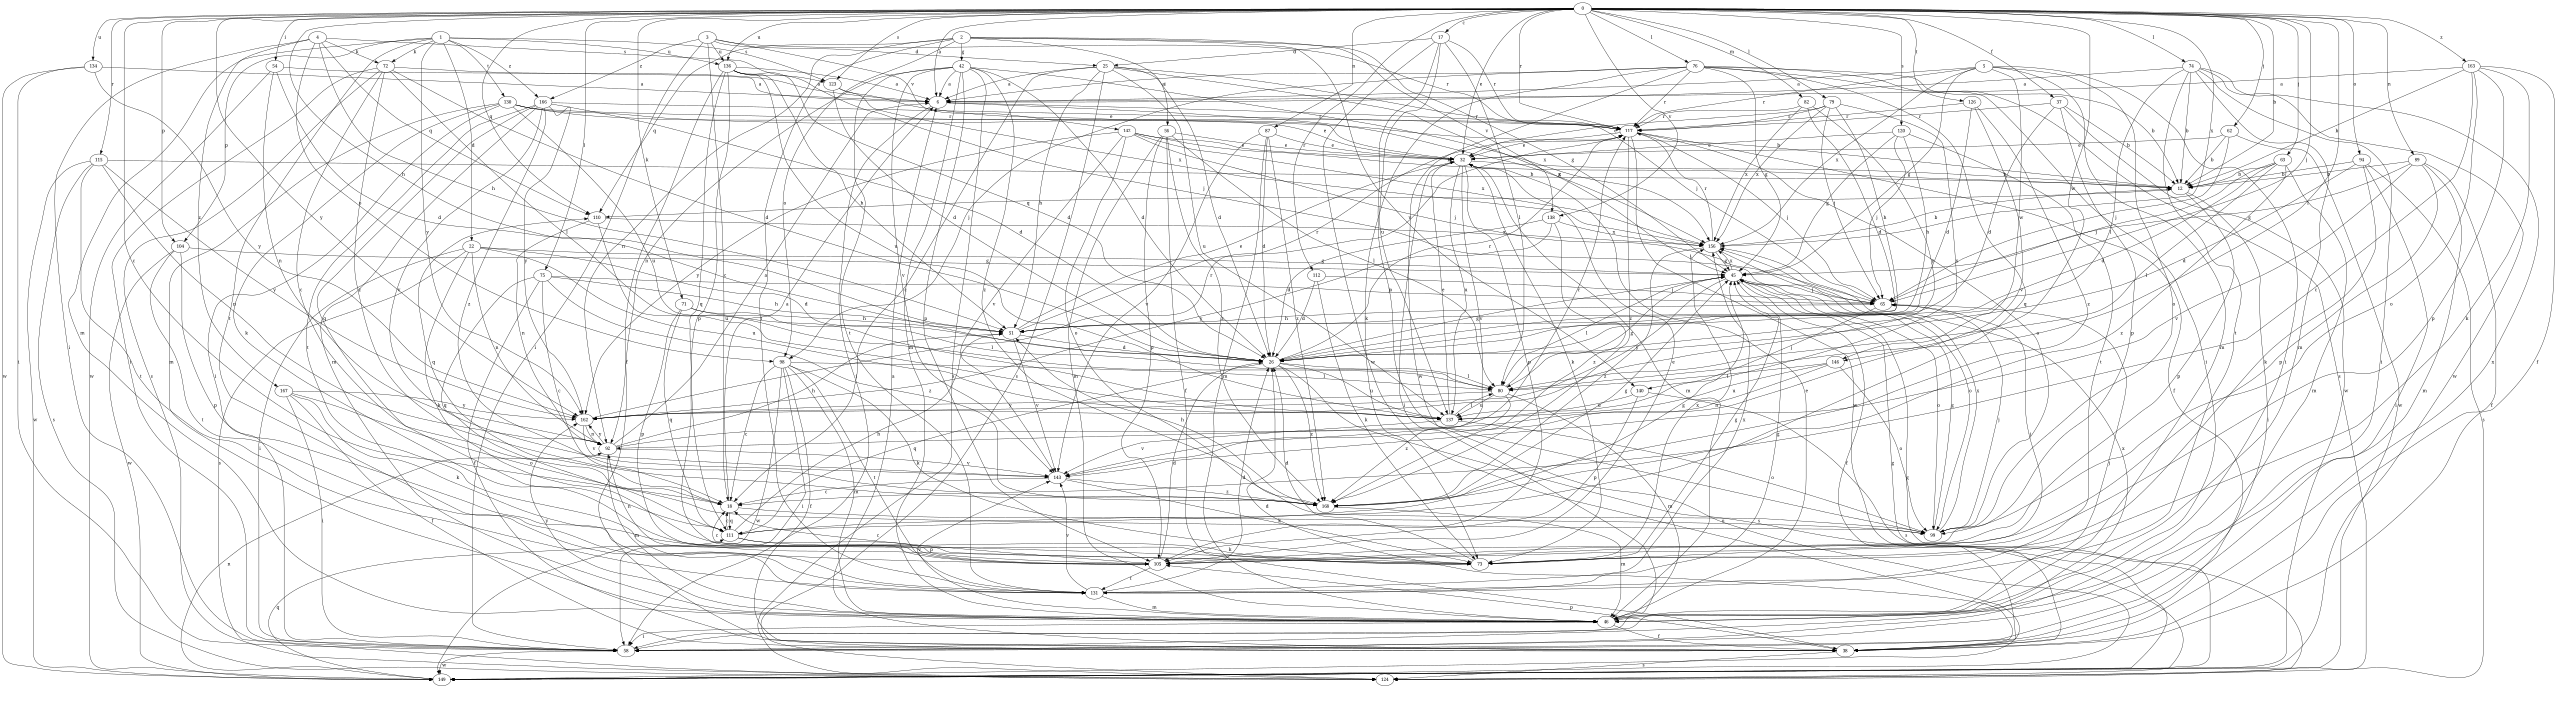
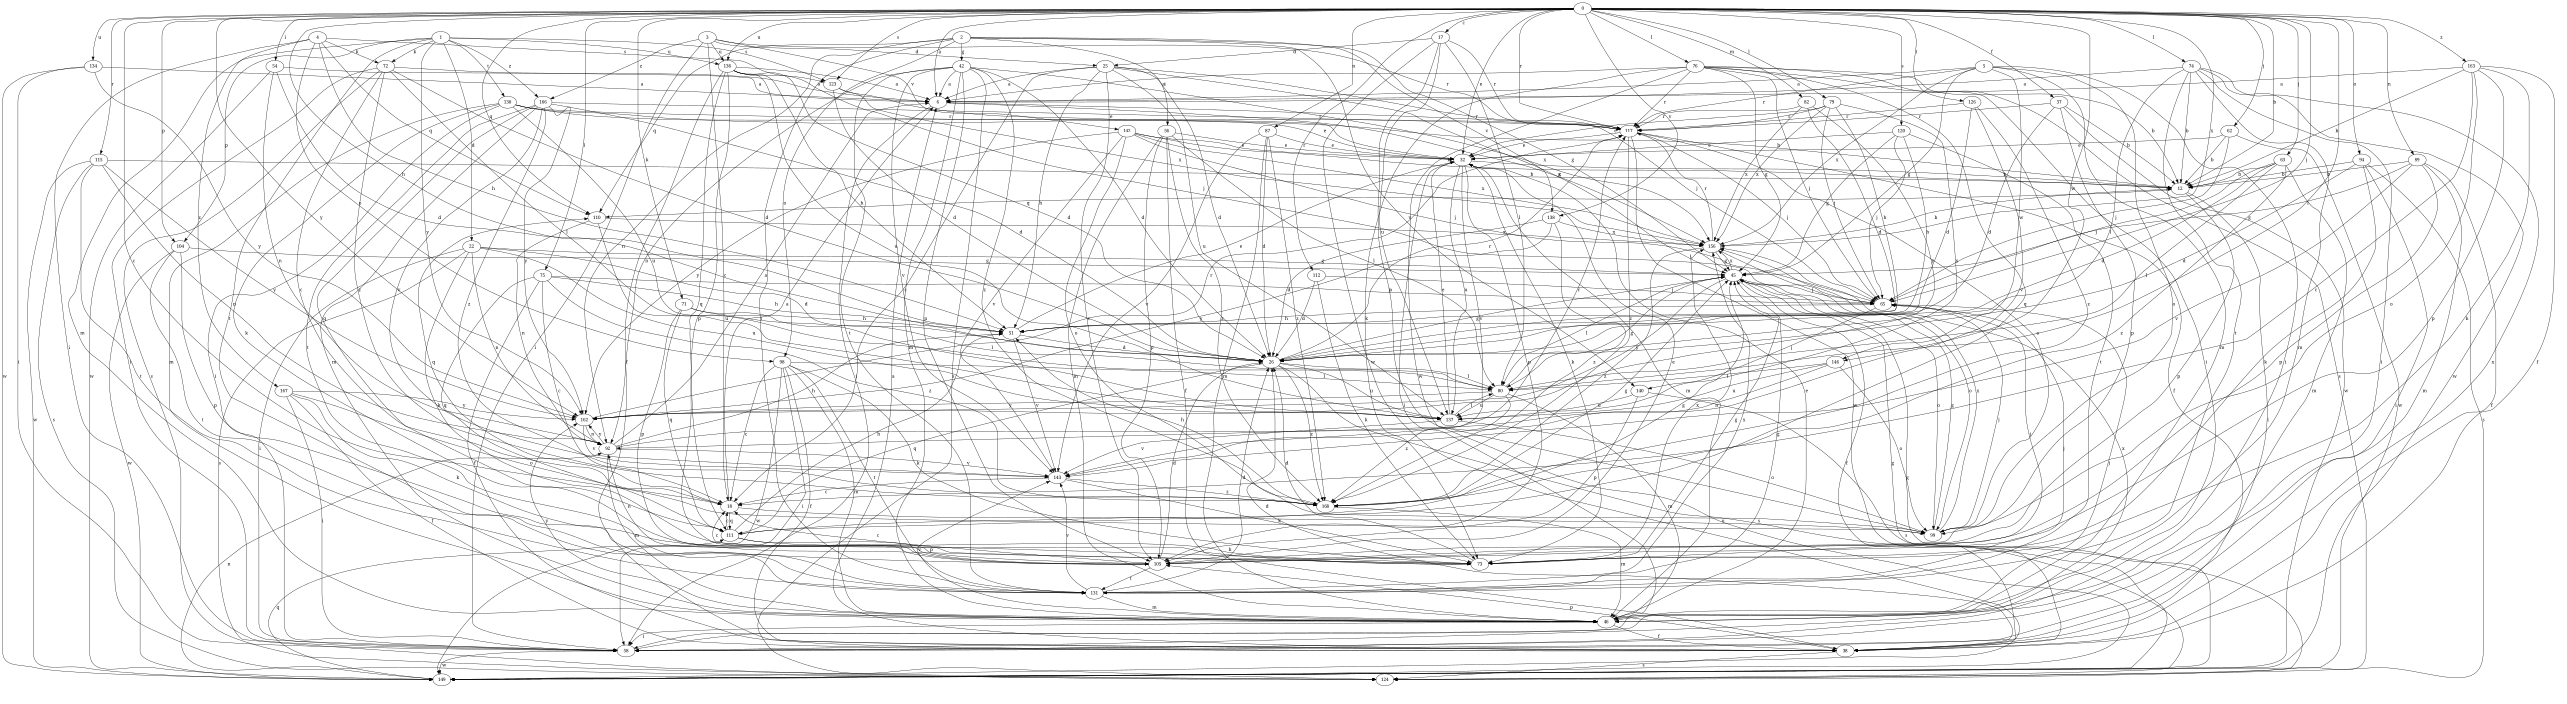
(1239, 93) -> (1793, 156)
(1292, 242) -> none
none -> (1720, 579)
(809, 590) -> (1086, 307)
